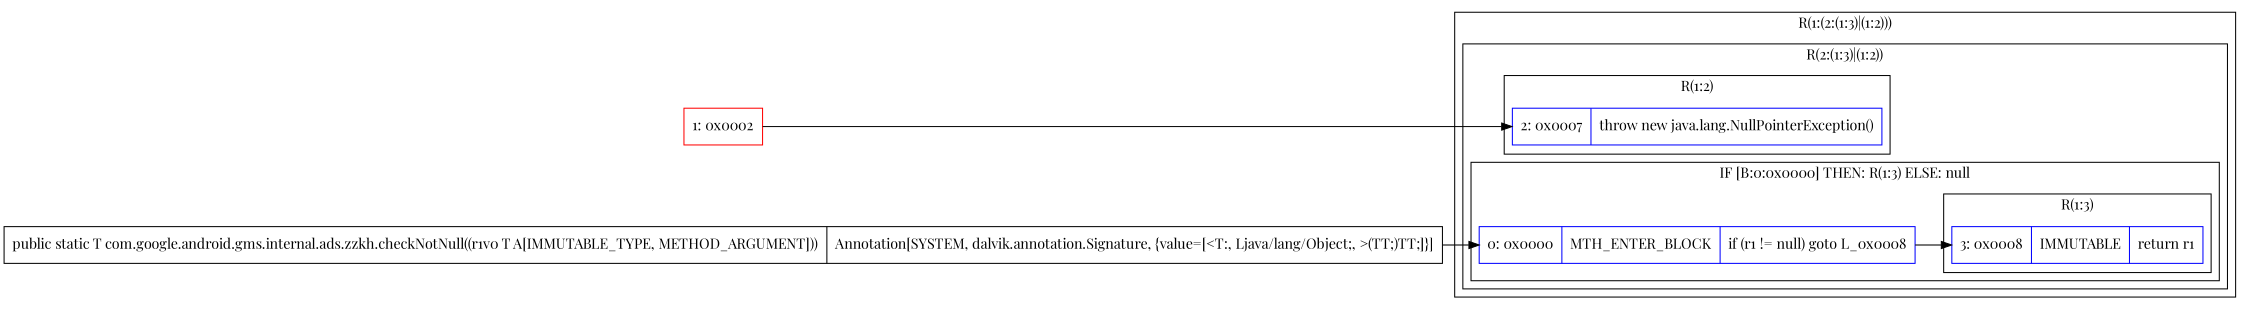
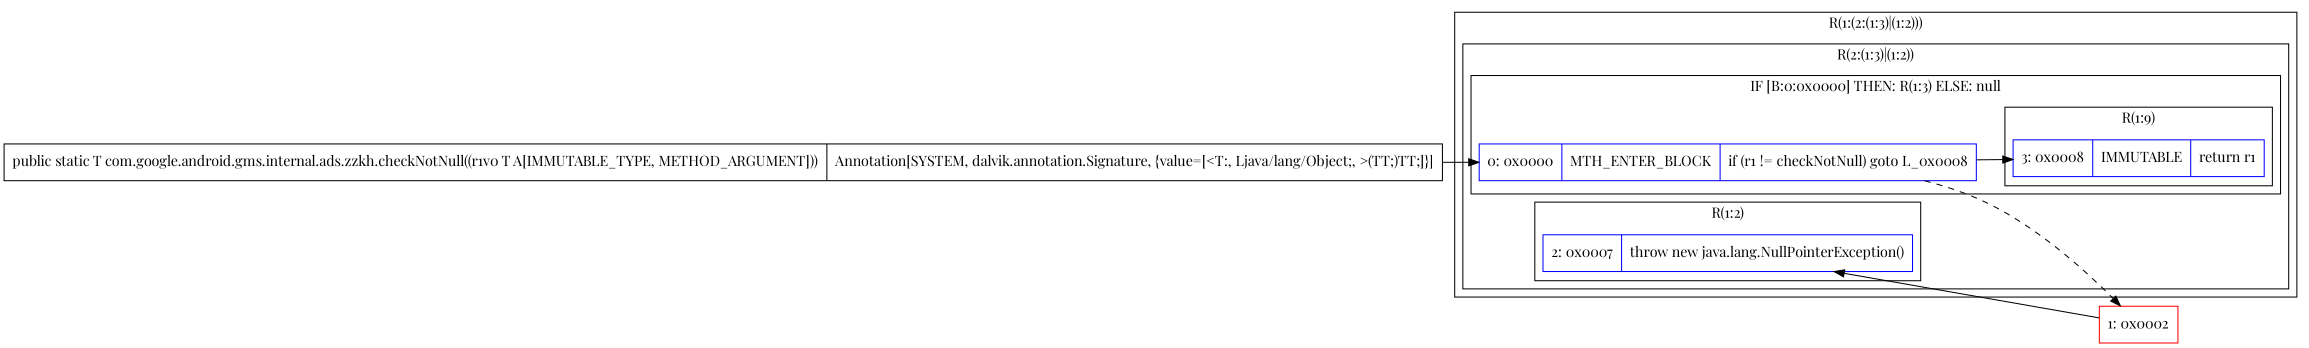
(2077, 206) -> (2139, 119)
none -> (2027, 226)
(1818, 244) -> (1848, 162)
